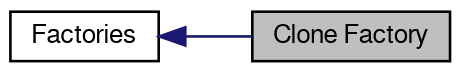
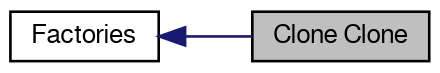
(351, 36) -> (341, 36)
